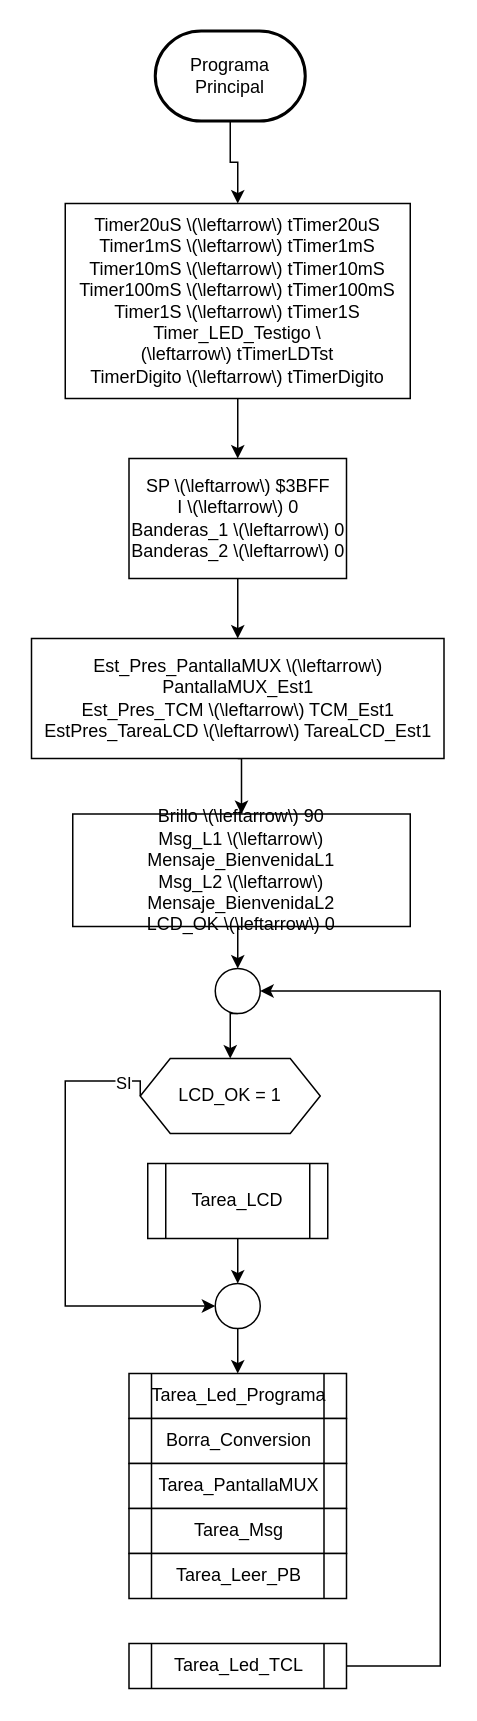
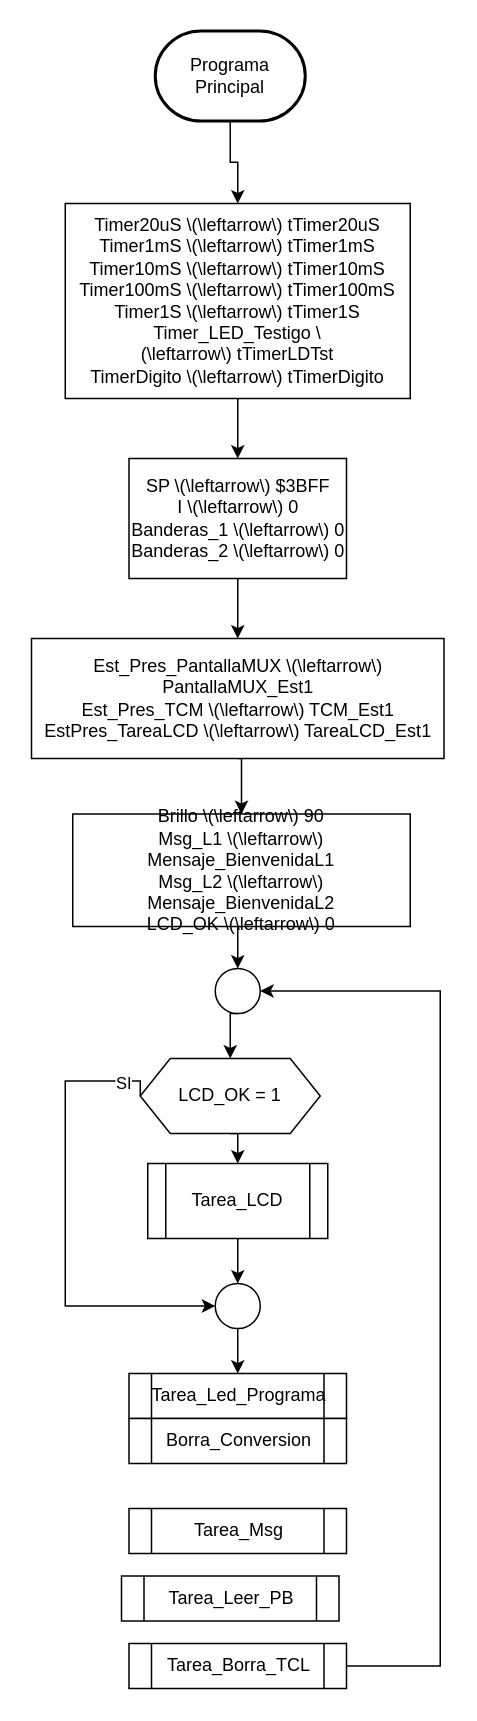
none -> (238, 1141)
(238, 1486) -> none
(238, 1576) -> (230, 1598)
(239, 1666) -> (239, 1666)
